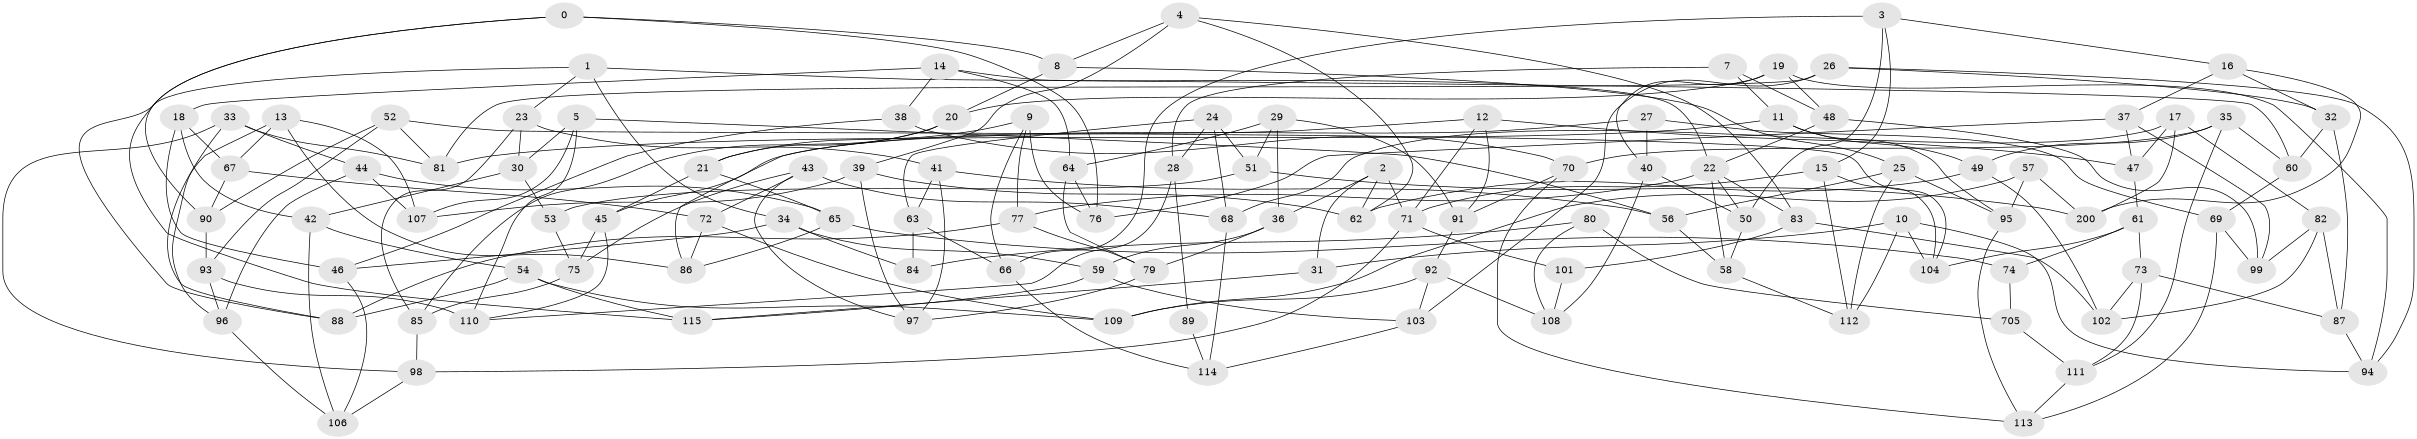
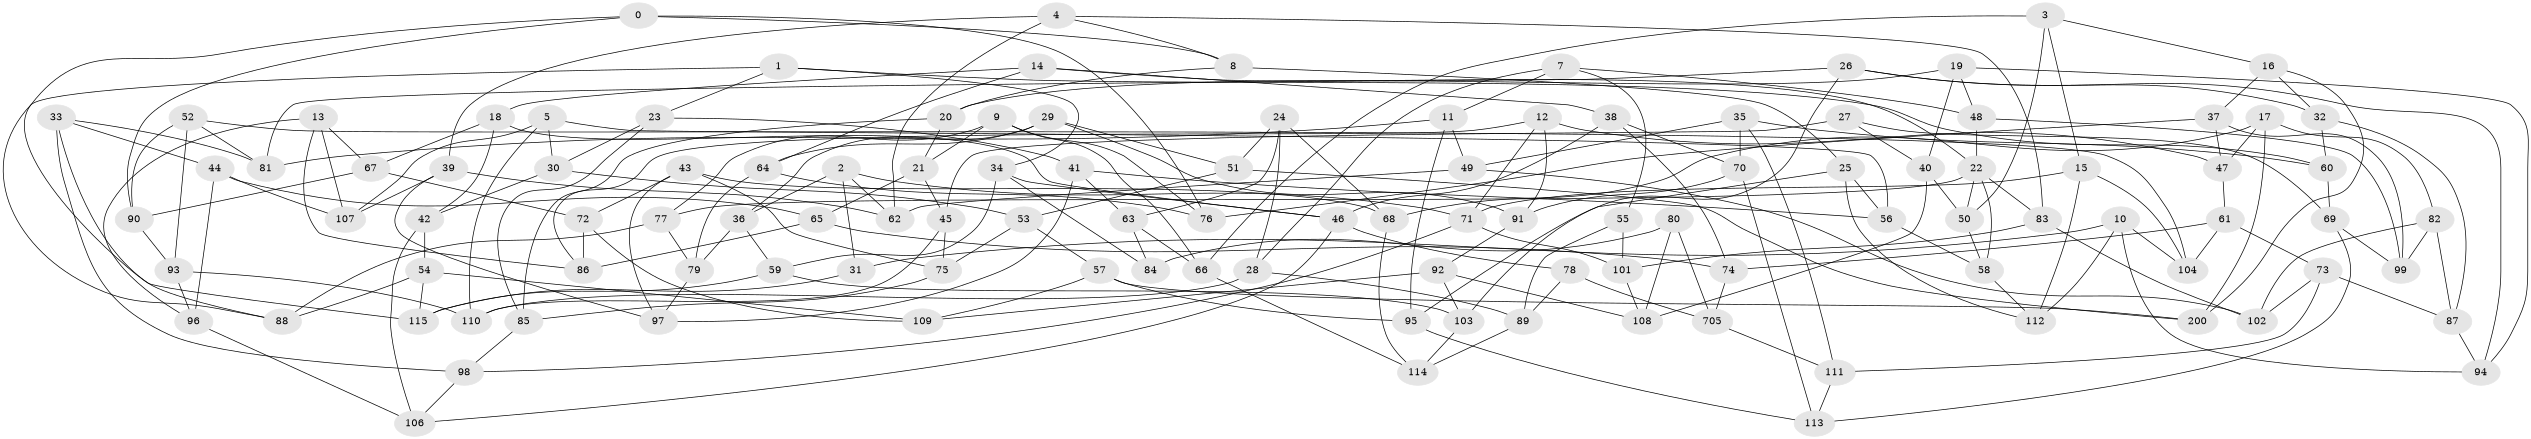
none -> (1681, 183)
none -> (1623, 220)
none -> (1057, 242)
none -> (1570, 271)
